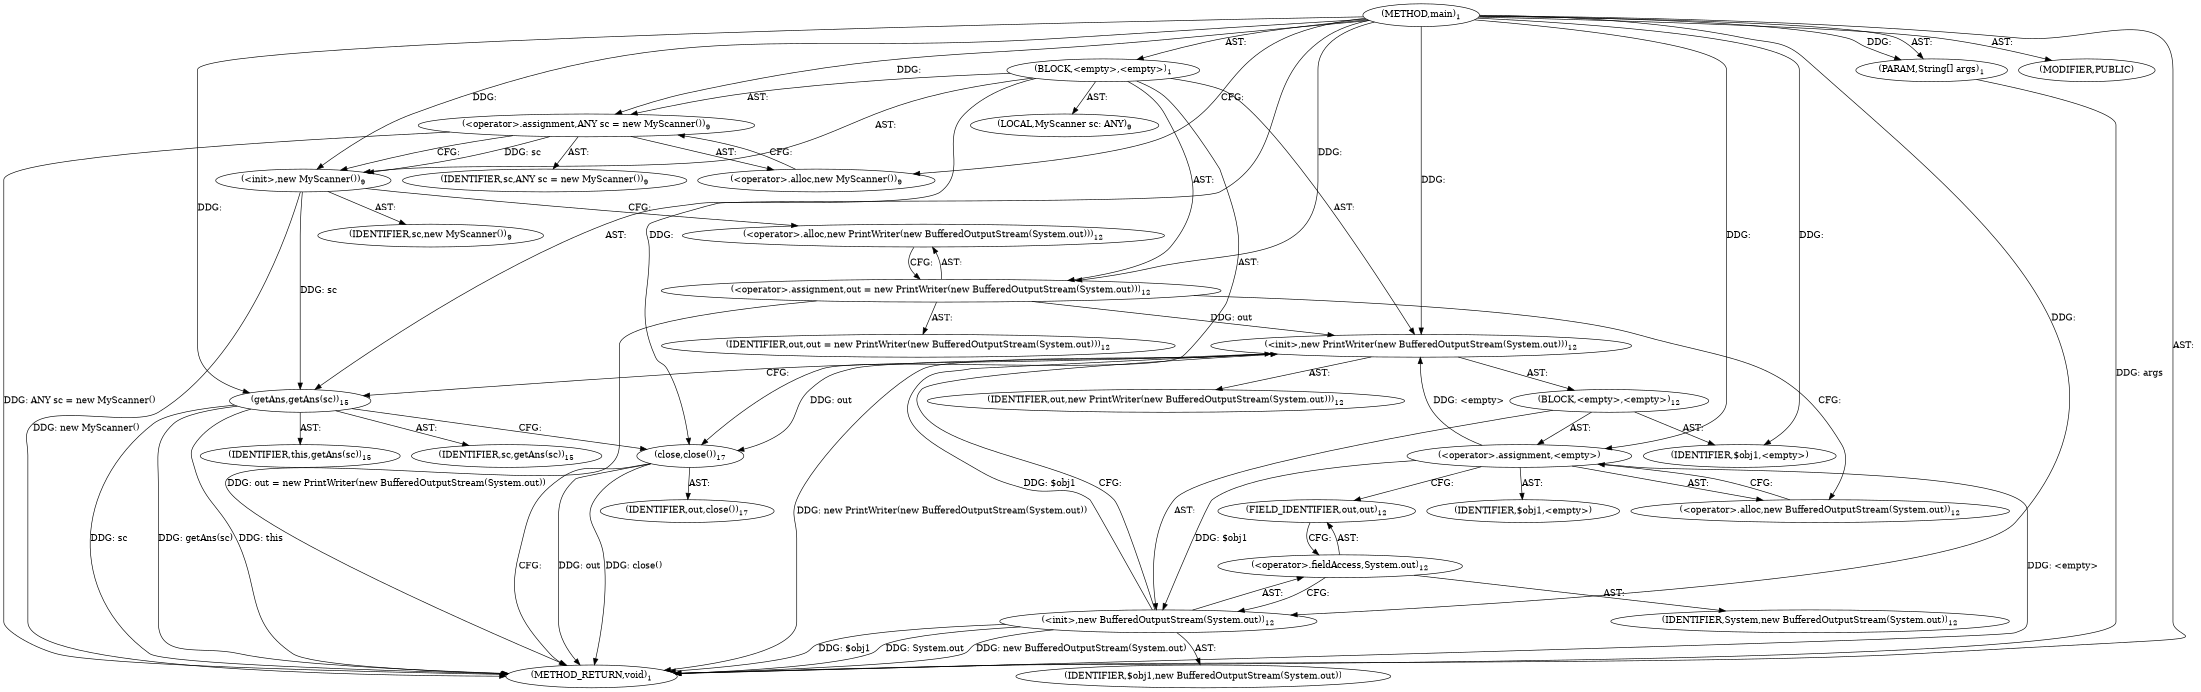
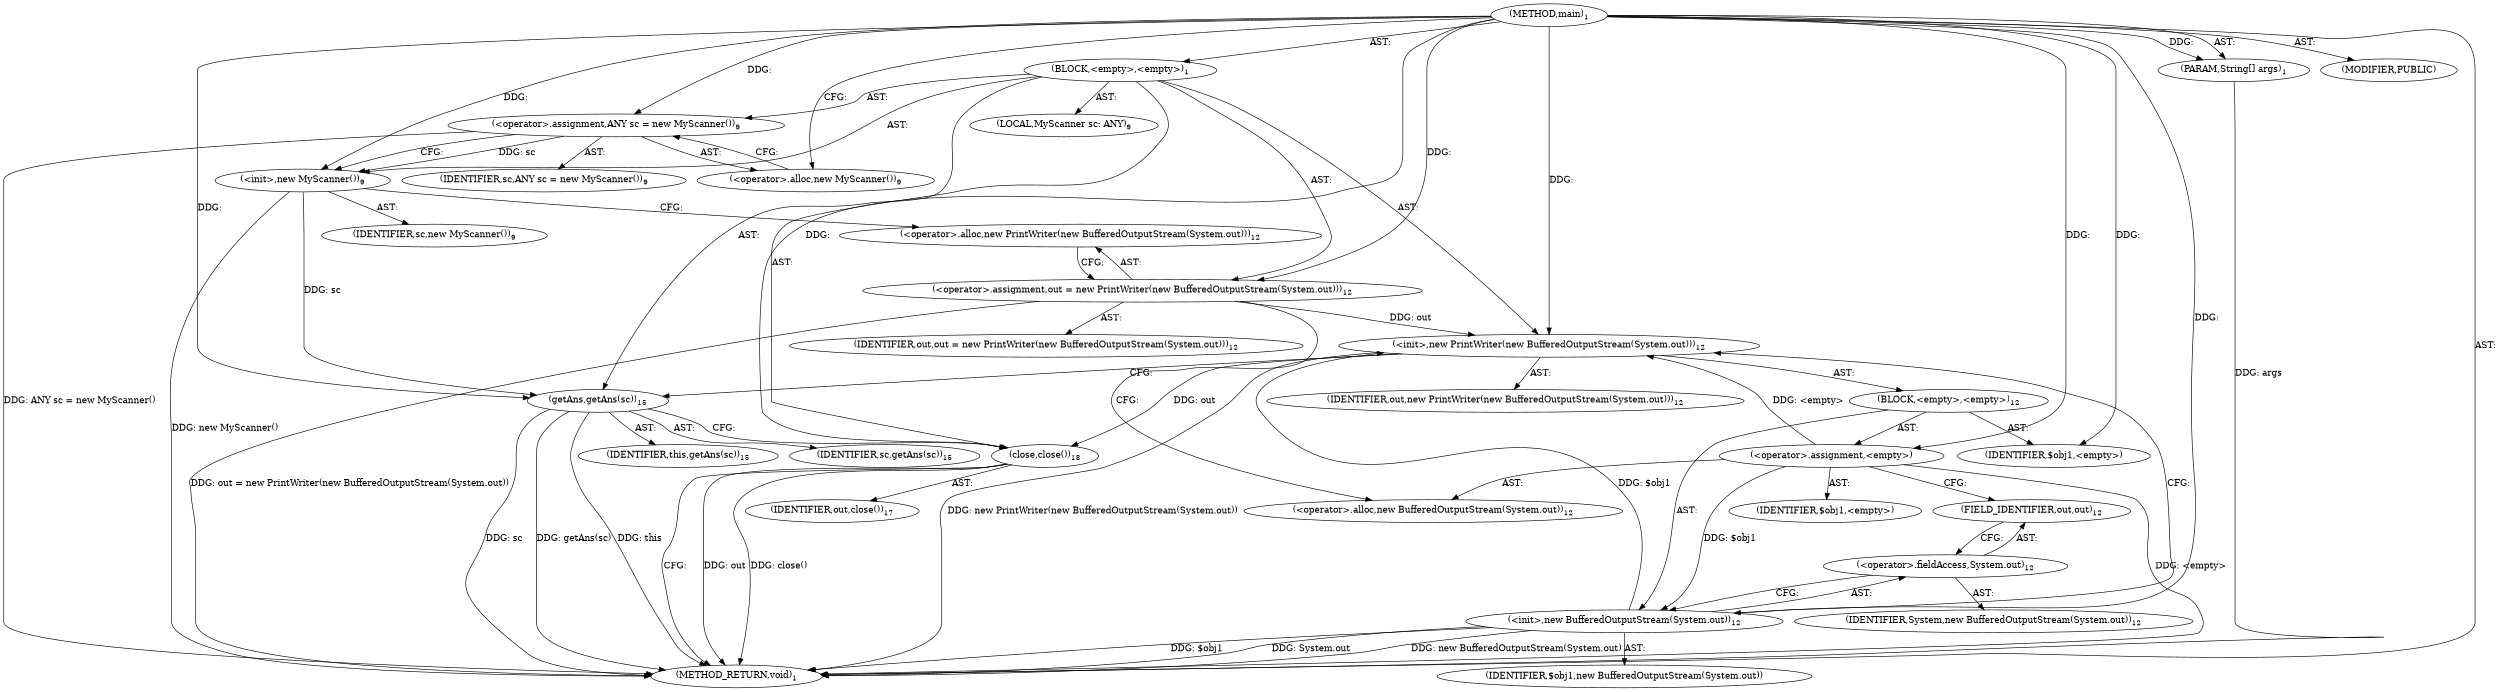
(721, 455) -> (1076, 455)
(1698, 476) -> none
